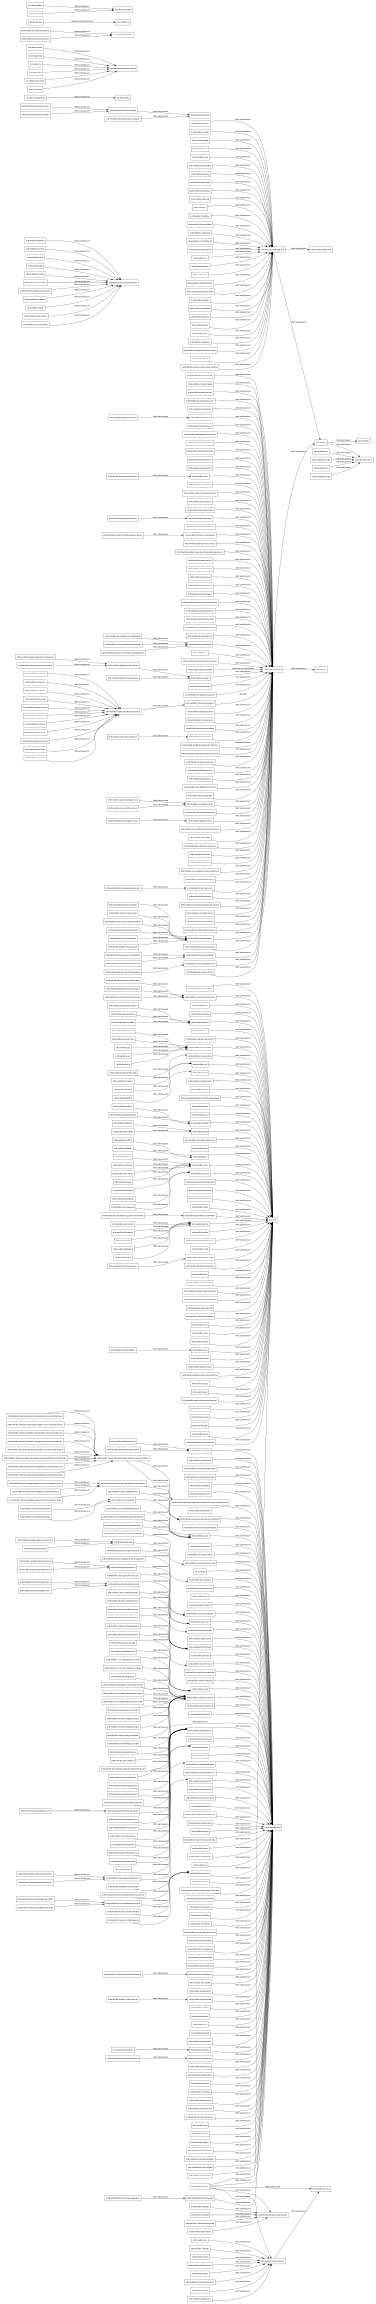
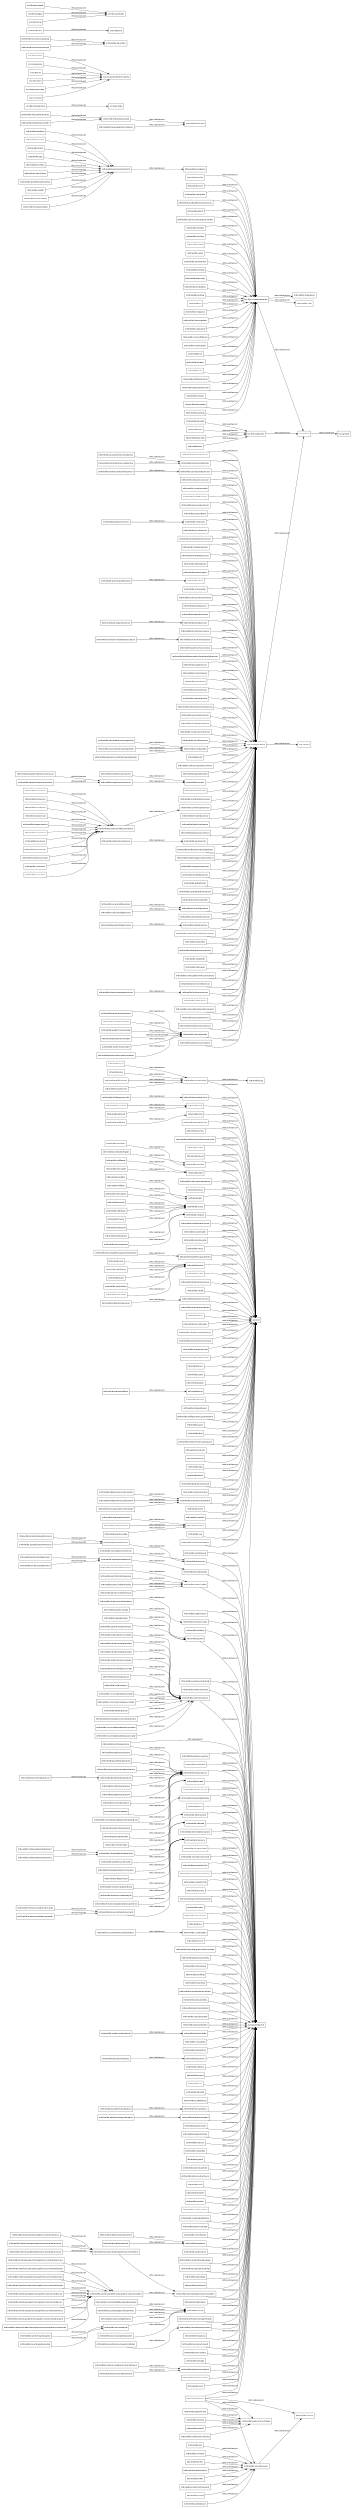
none -> (35, 5)
(82, 21) -> (78, 29)
(264, 176) -> (281, 302)
(80, 293) -> (157, 169)
(344, 448) -> (281, 434)
(243, 668) -> (230, 763)
(243, 694) -> (230, 801)
(160, 905) -> (157, 1035)
(200, 922) -> none
(159, 1048) -> (227, 1081)
(163, 1473) -> (76, 2305)
(170, 1554) -> (245, 1857)
(200, 1572) -> (195, 2361)
(200, 1806) -> (195, 1865)
(123, 1870) -> (116, 1845)
(123, 2050) -> (116, 2059)
(200, 2100) -> (195, 2159)
